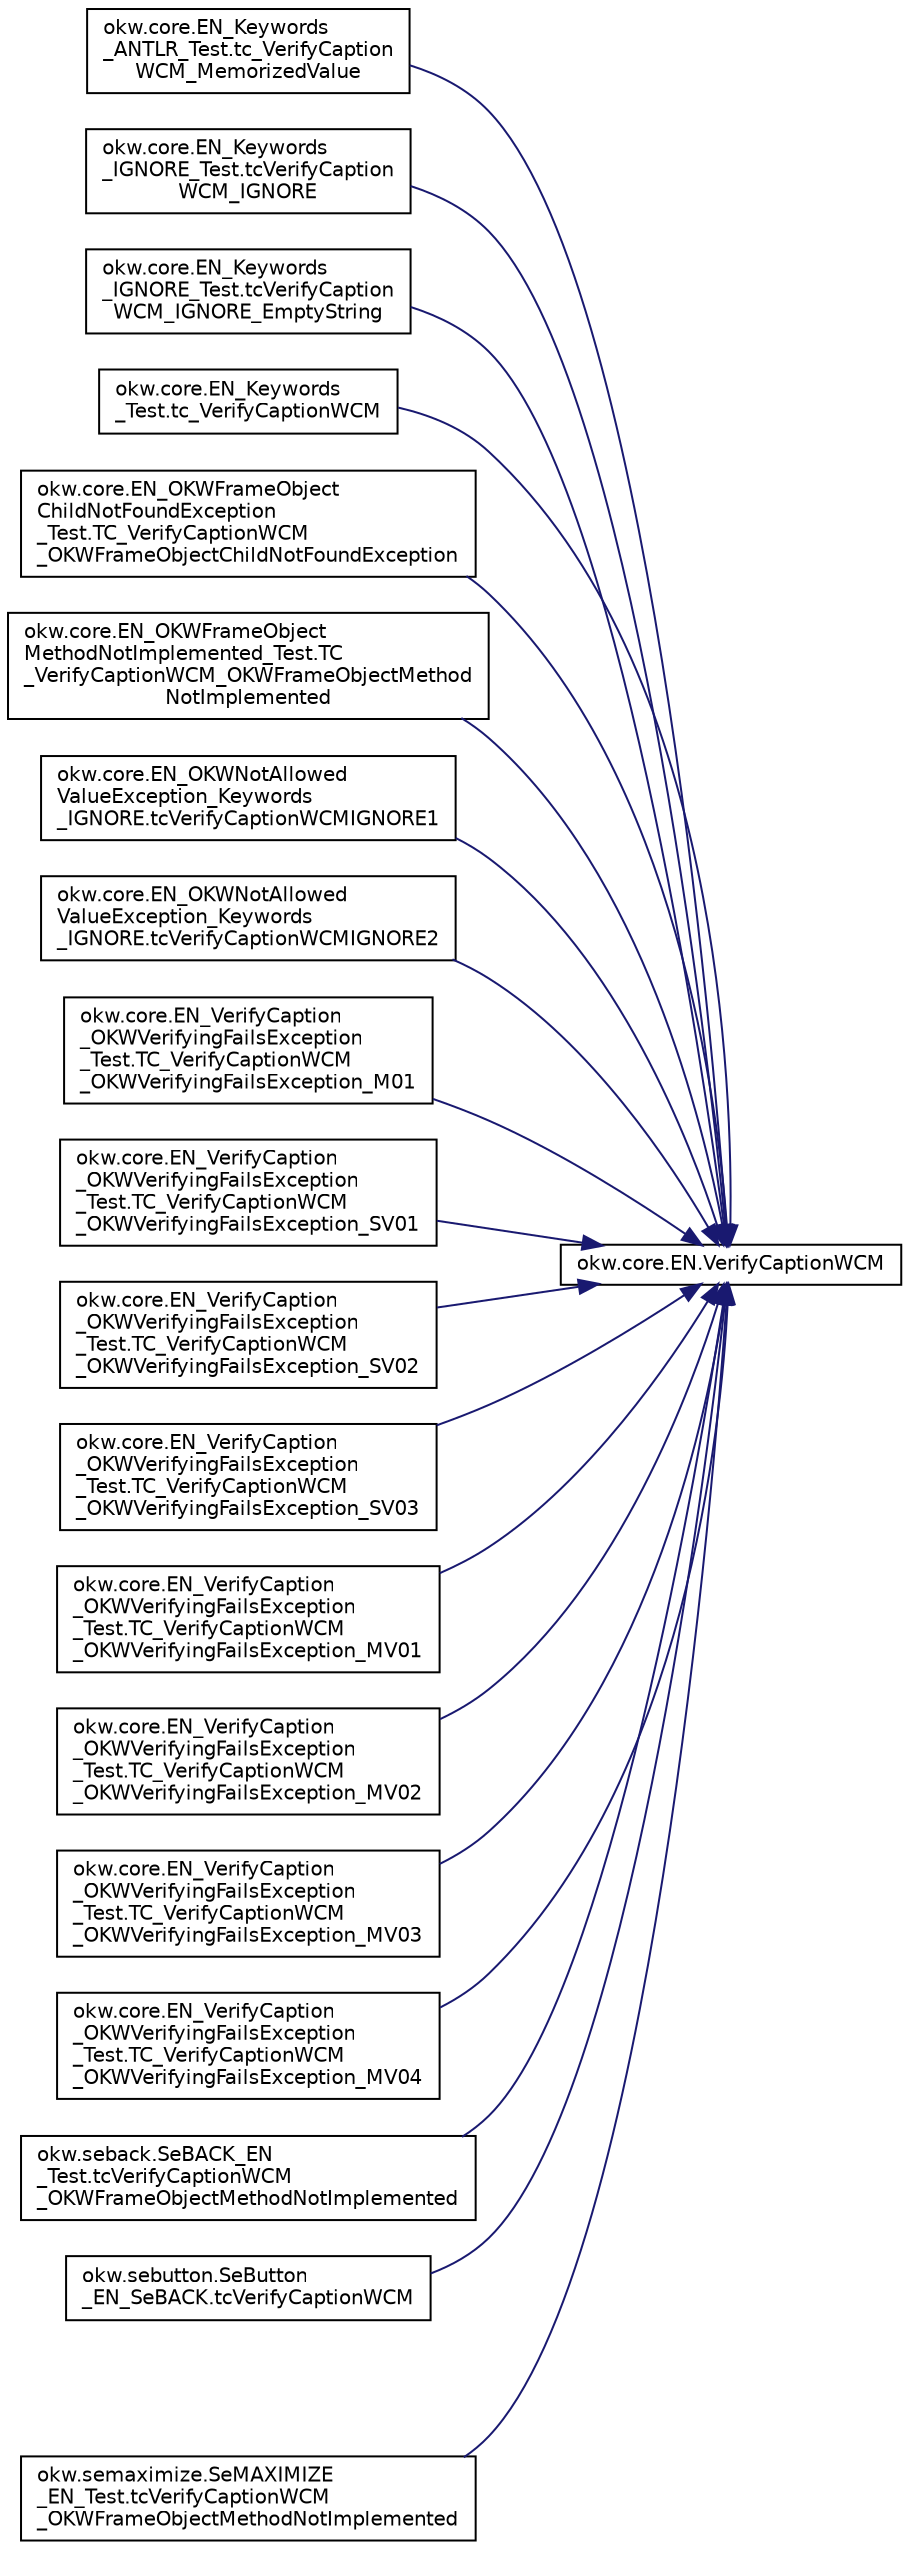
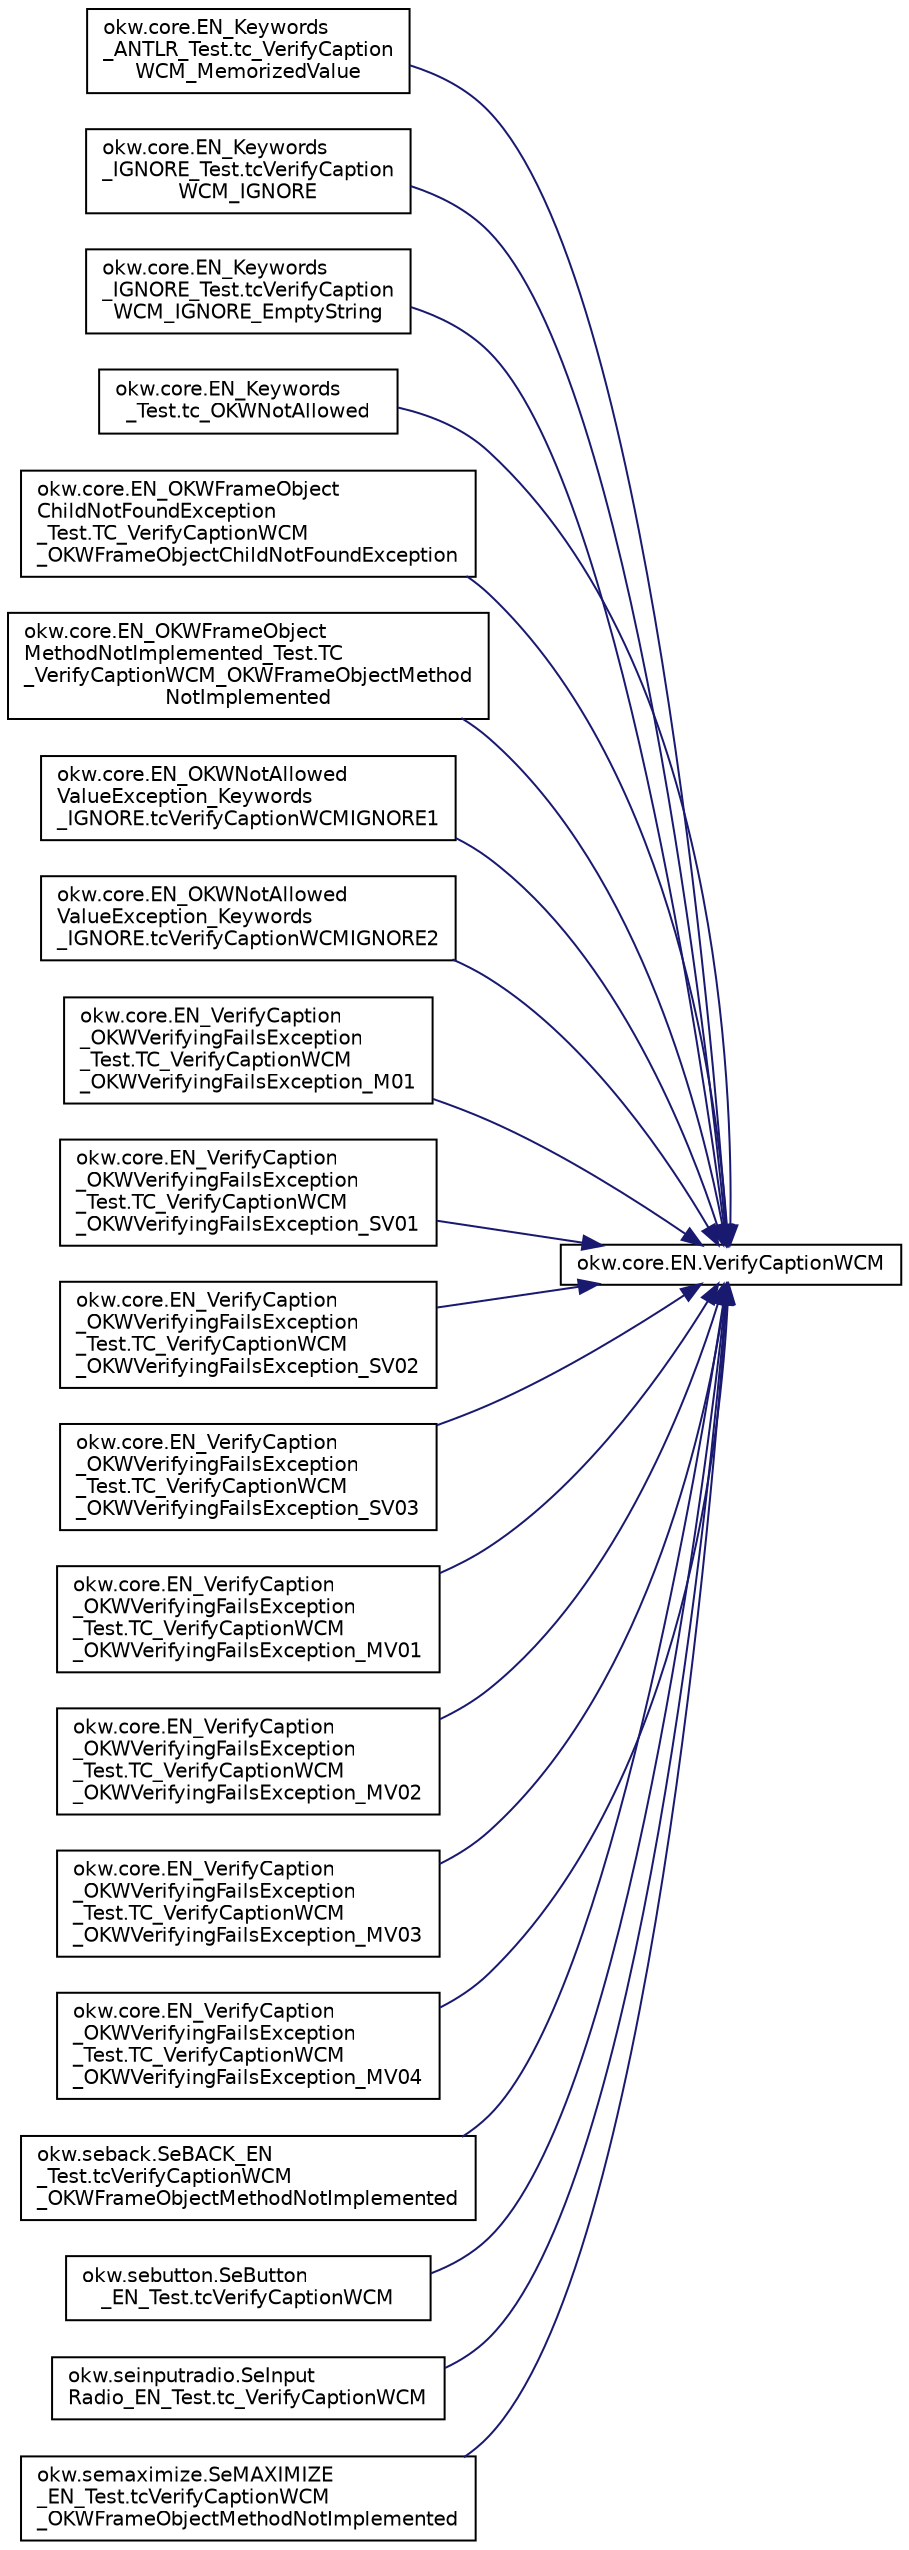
(248, 402) -> (248, 402)
(248, 2288) -> (248, 2288)
none -> (248, 2388)
